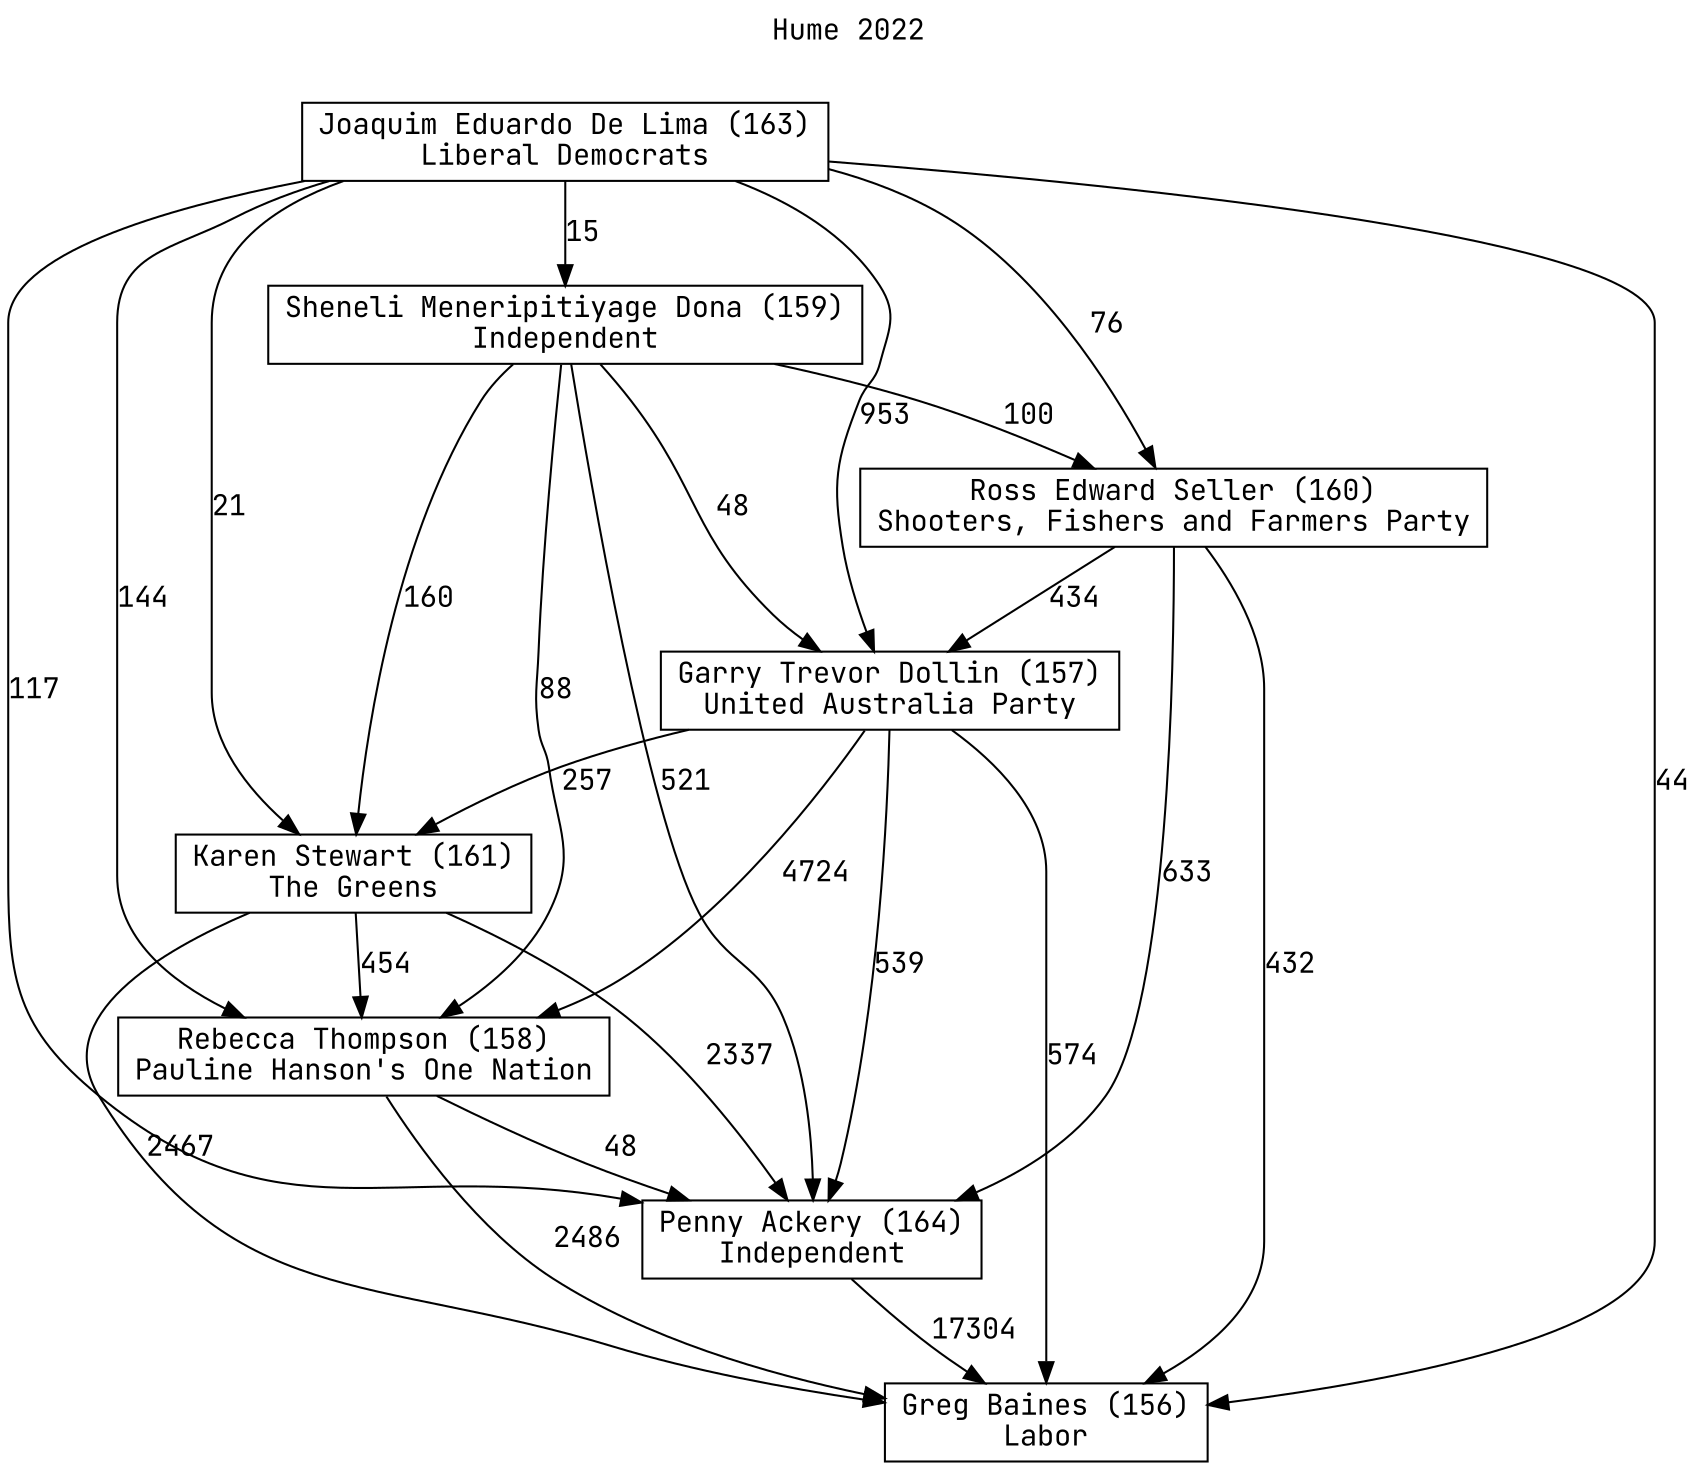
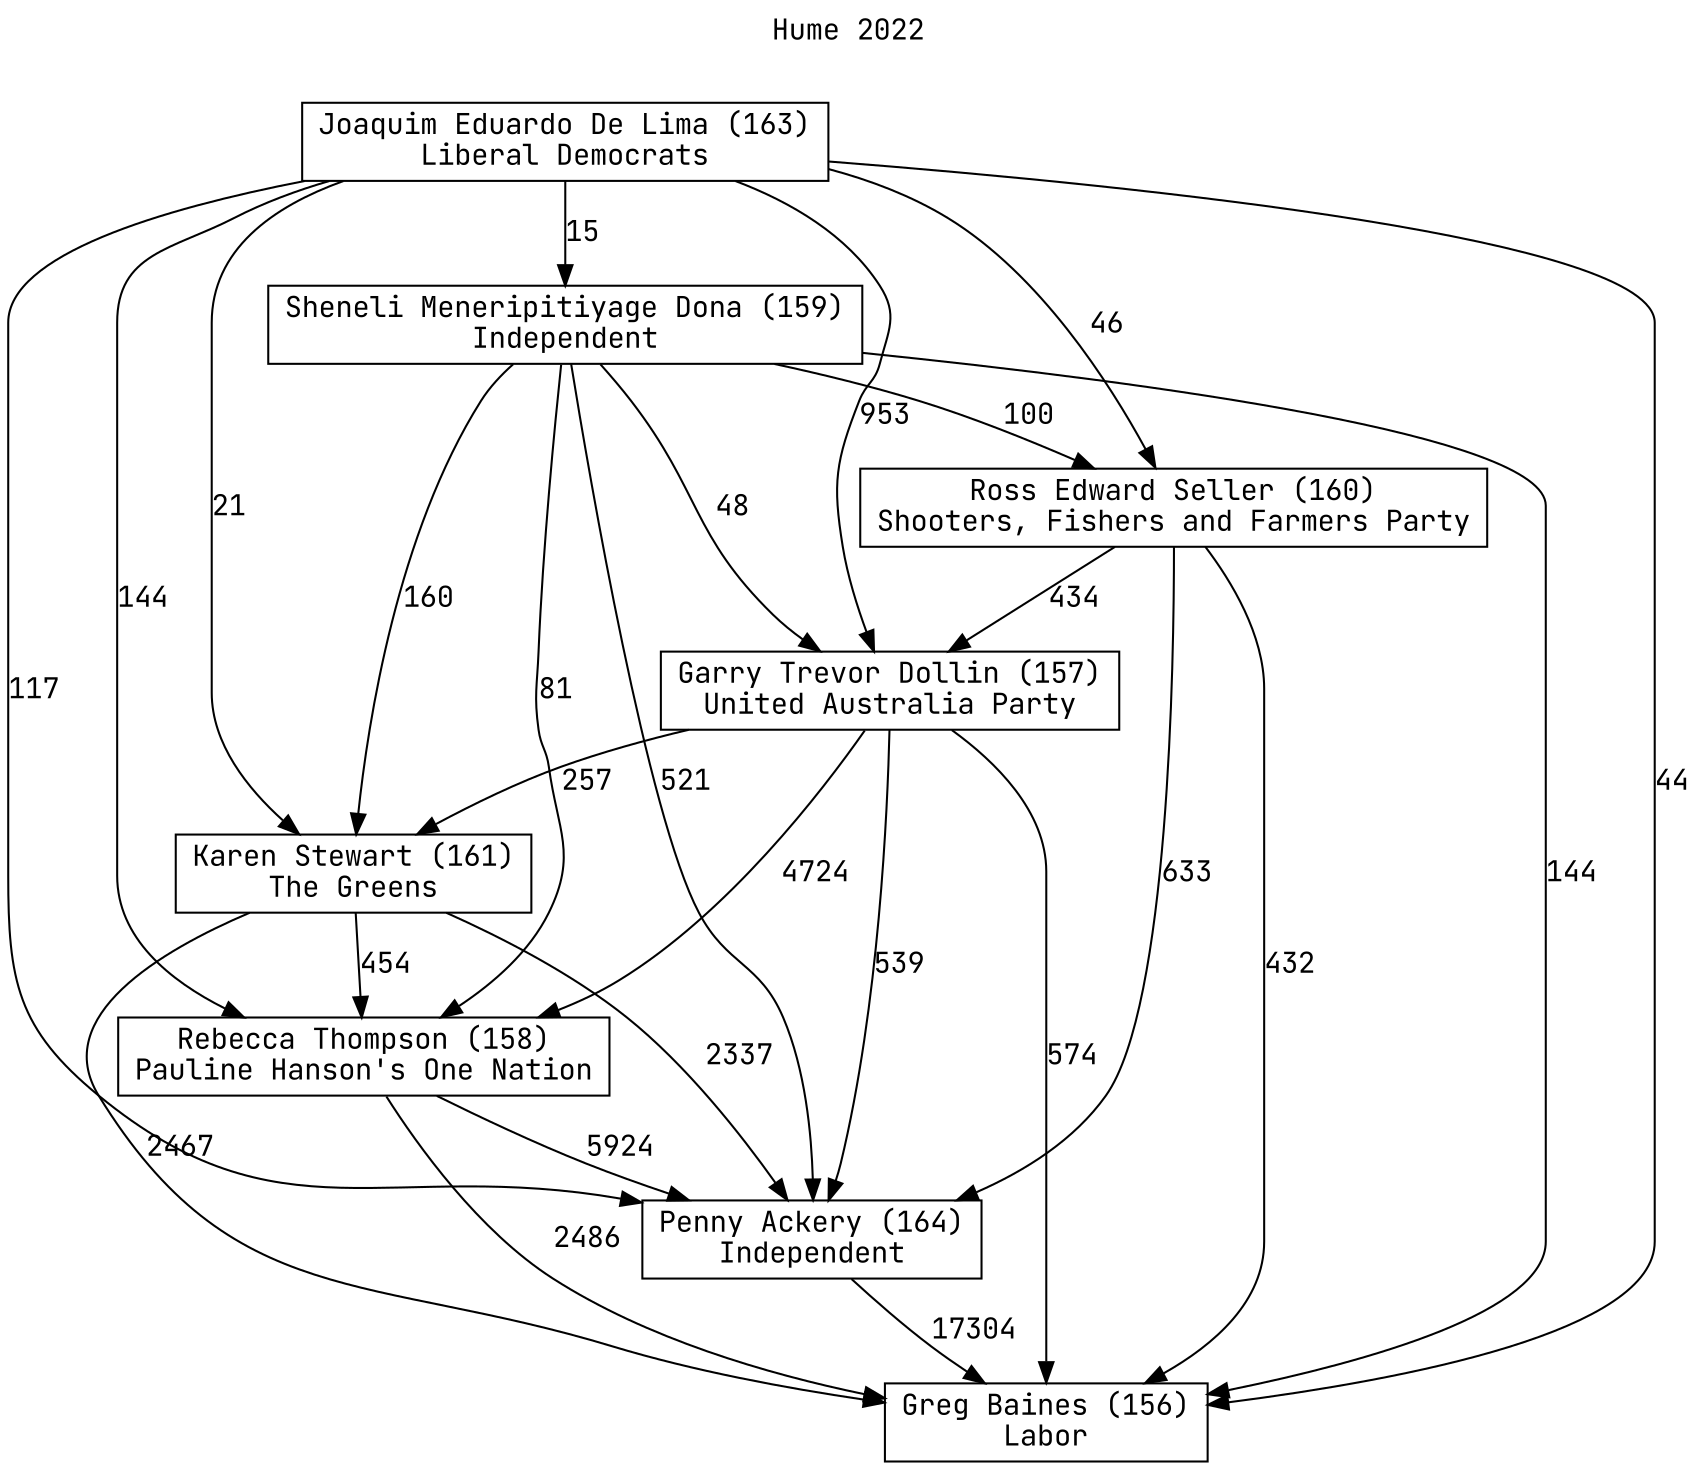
(1107, 325) -> (1107, 325)
(556, 691) -> (556, 691)
none -> (1546, 700)
(621, 1148) -> (621, 1148)
